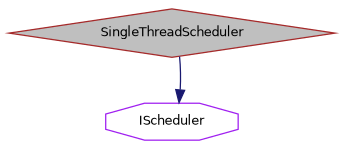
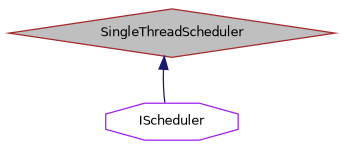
(180, 73) -> (164, 86)
